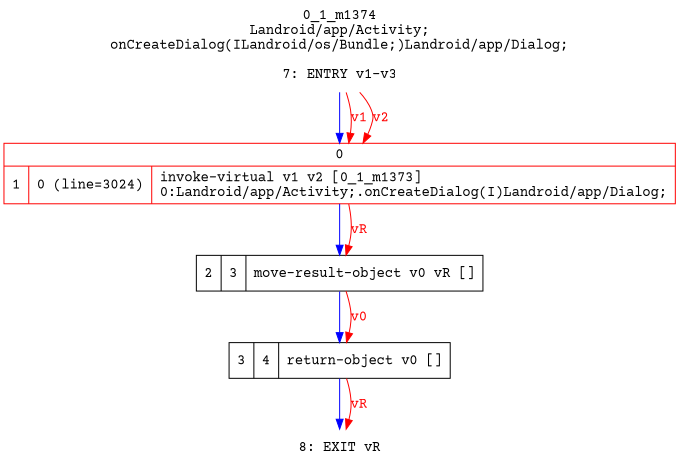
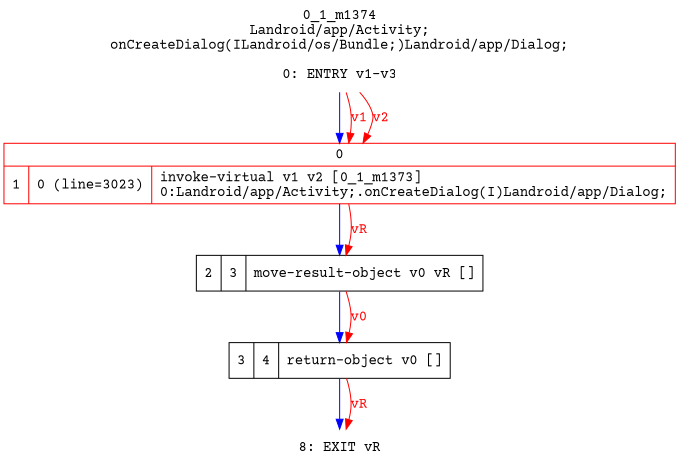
(340, 74) -> (340, 74)
(90, 184) -> (90, 184)
